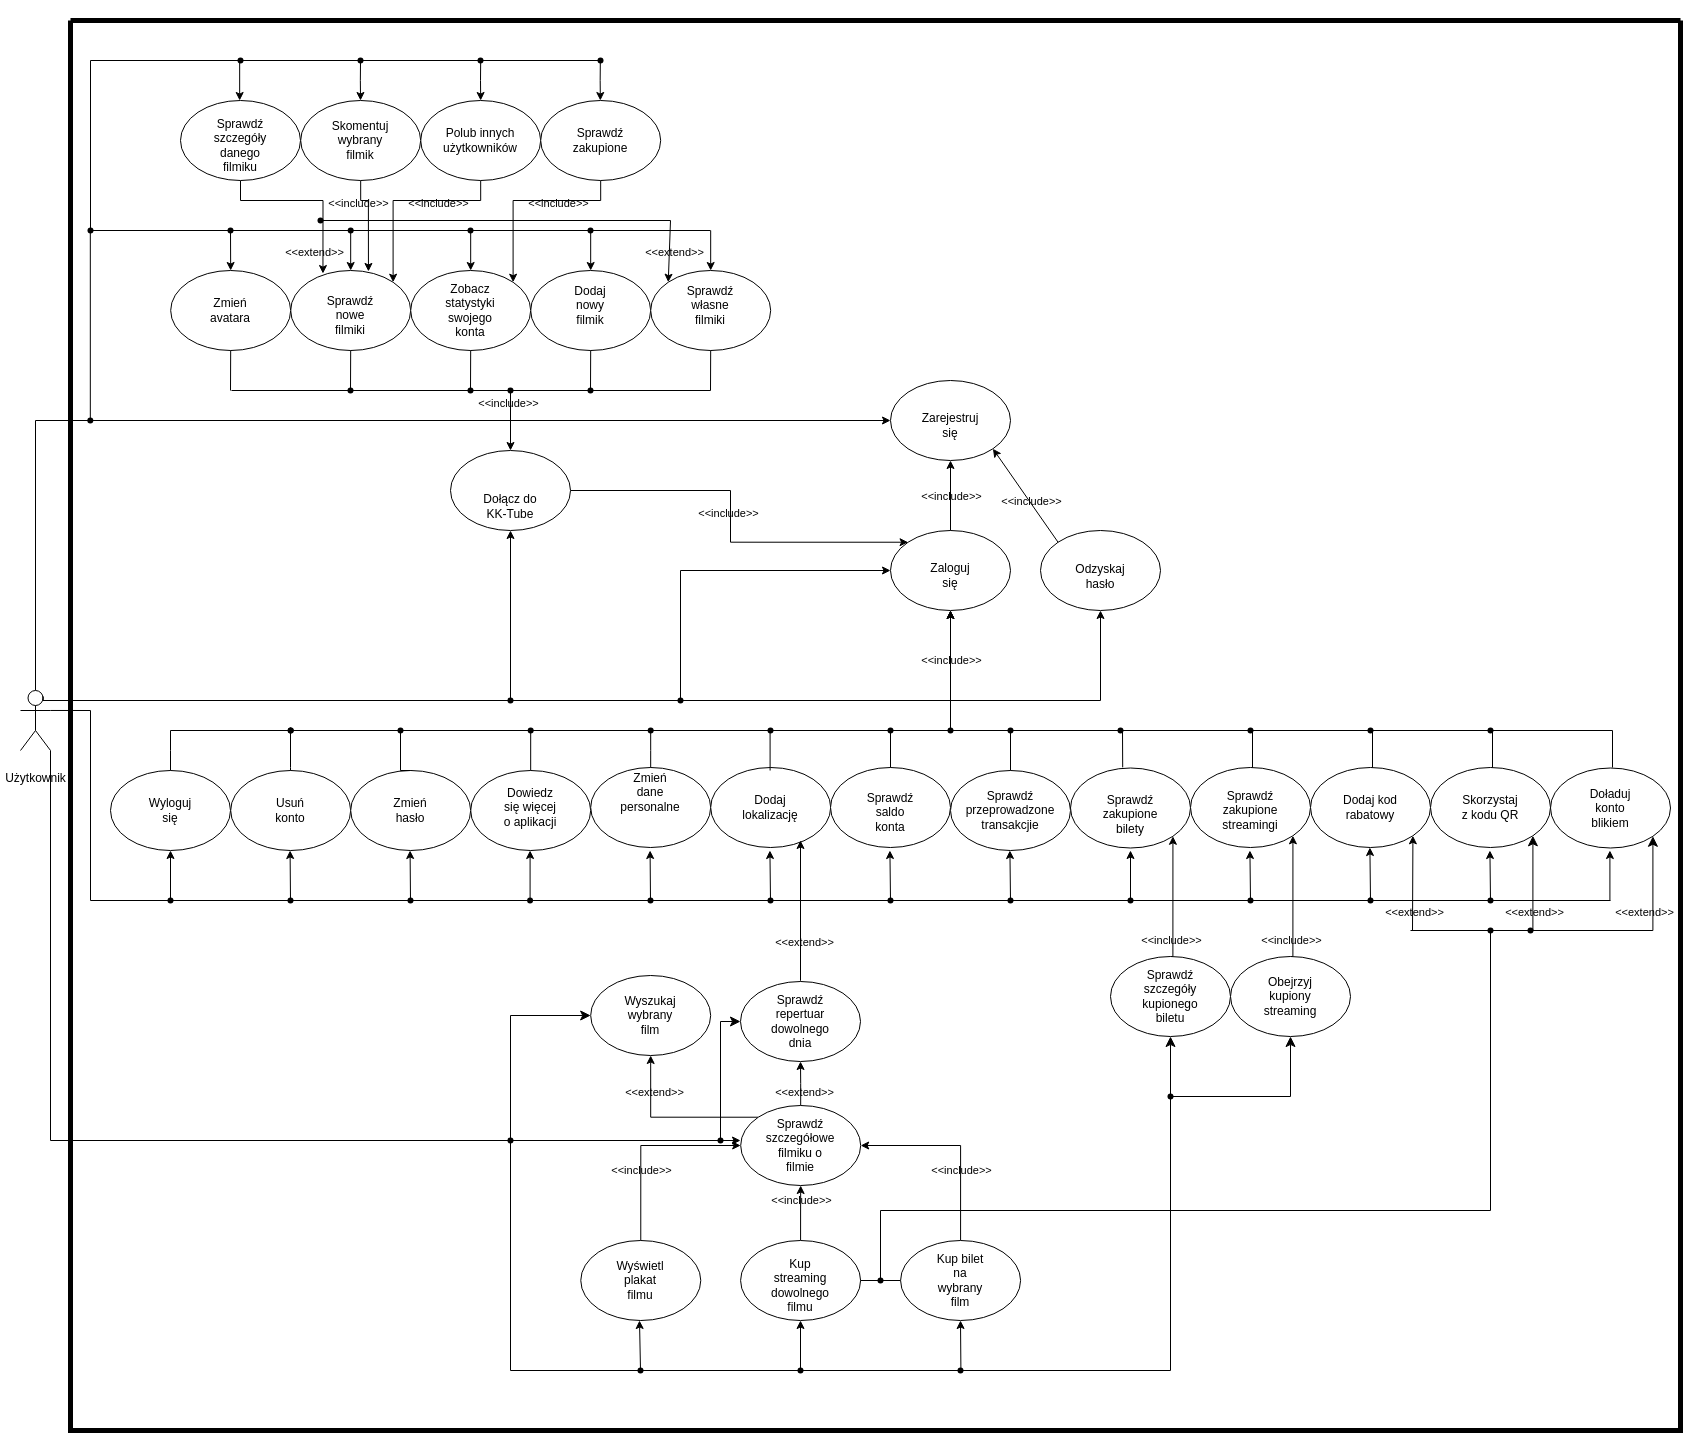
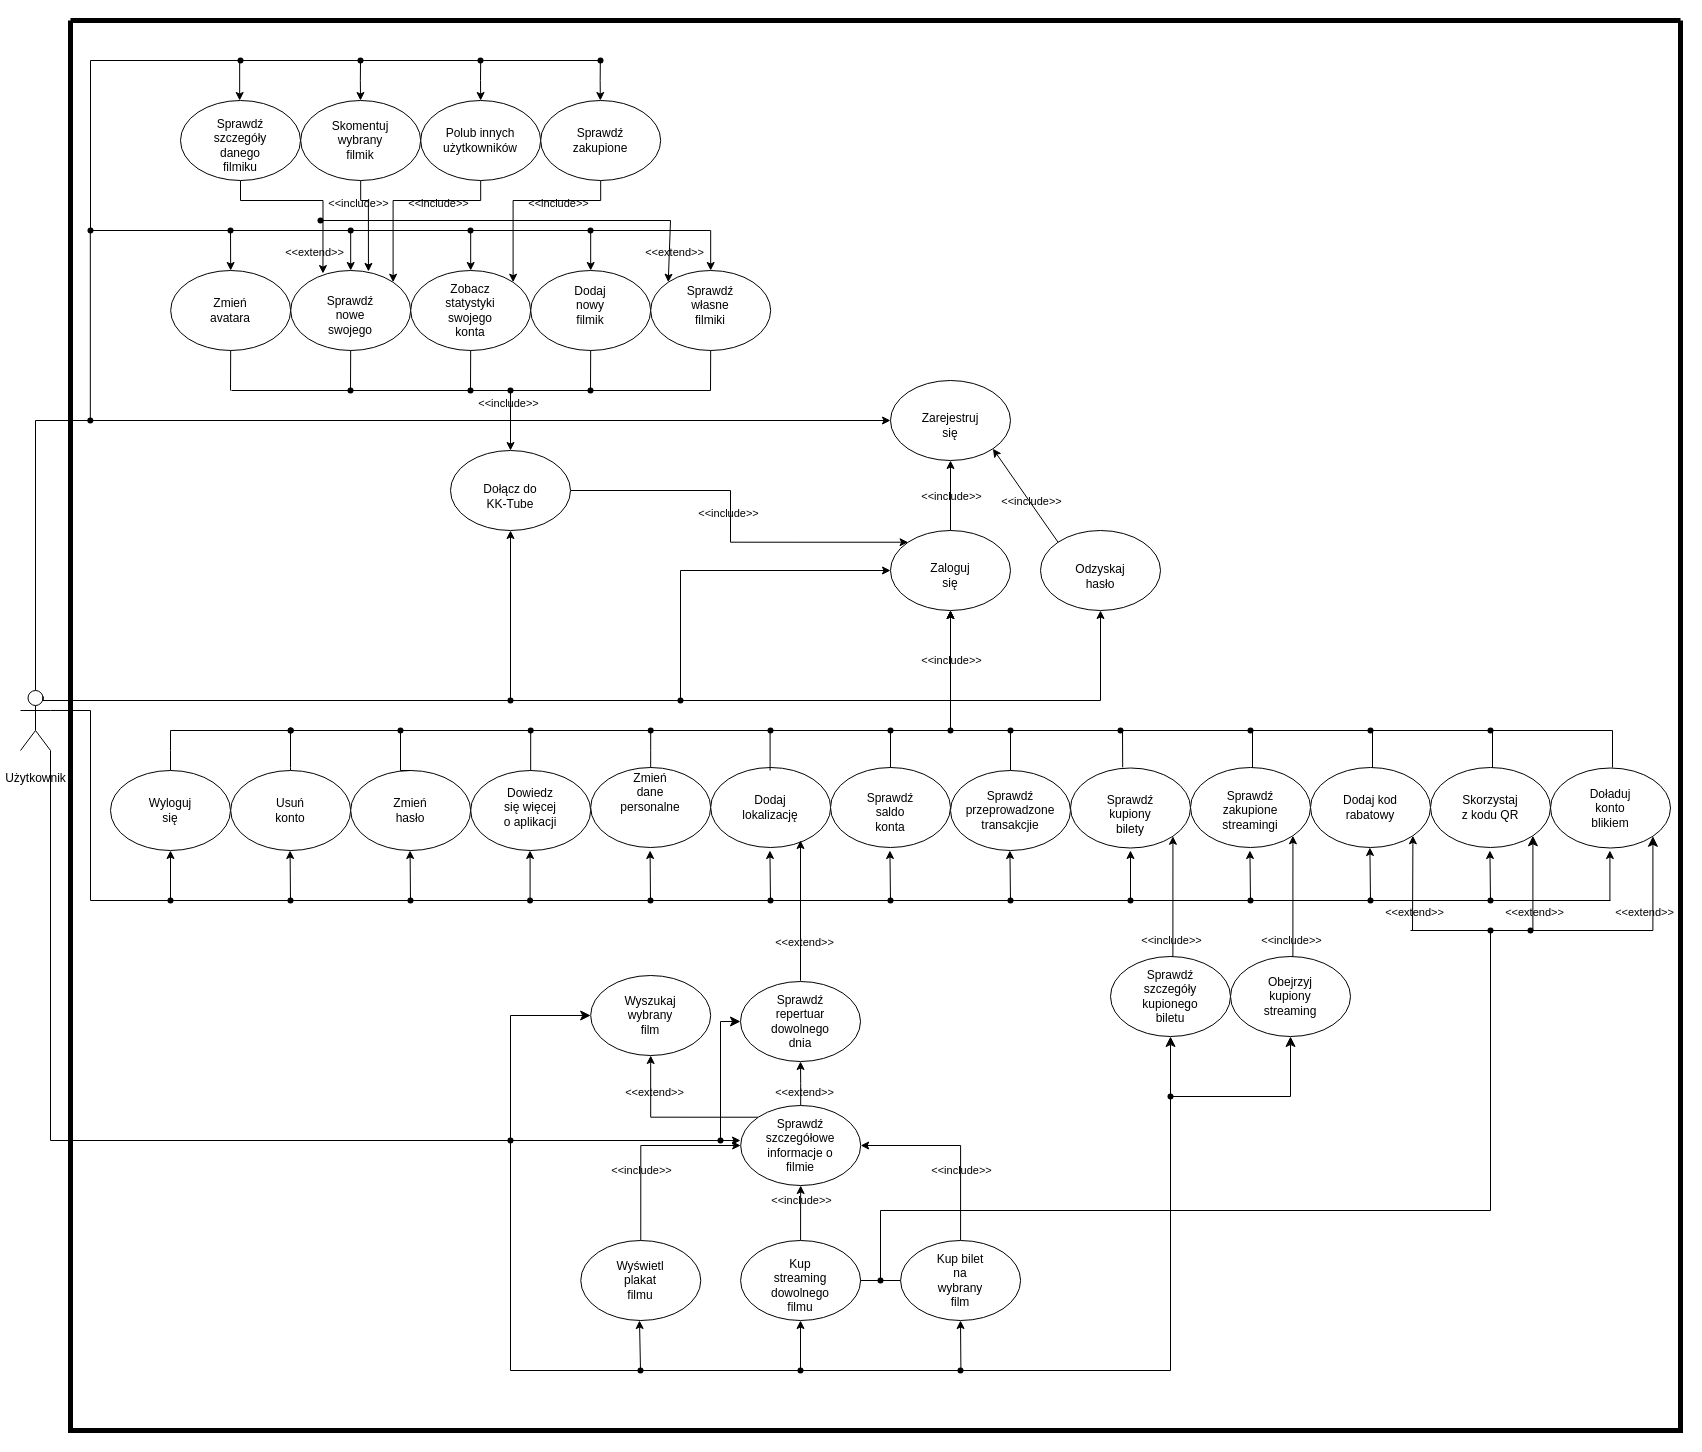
(351, 316) -> (351, 316)
(511, 507) -> (511, 497)
(1131, 815) -> (1131, 815)
(801, 1146) -> (801, 1146)
